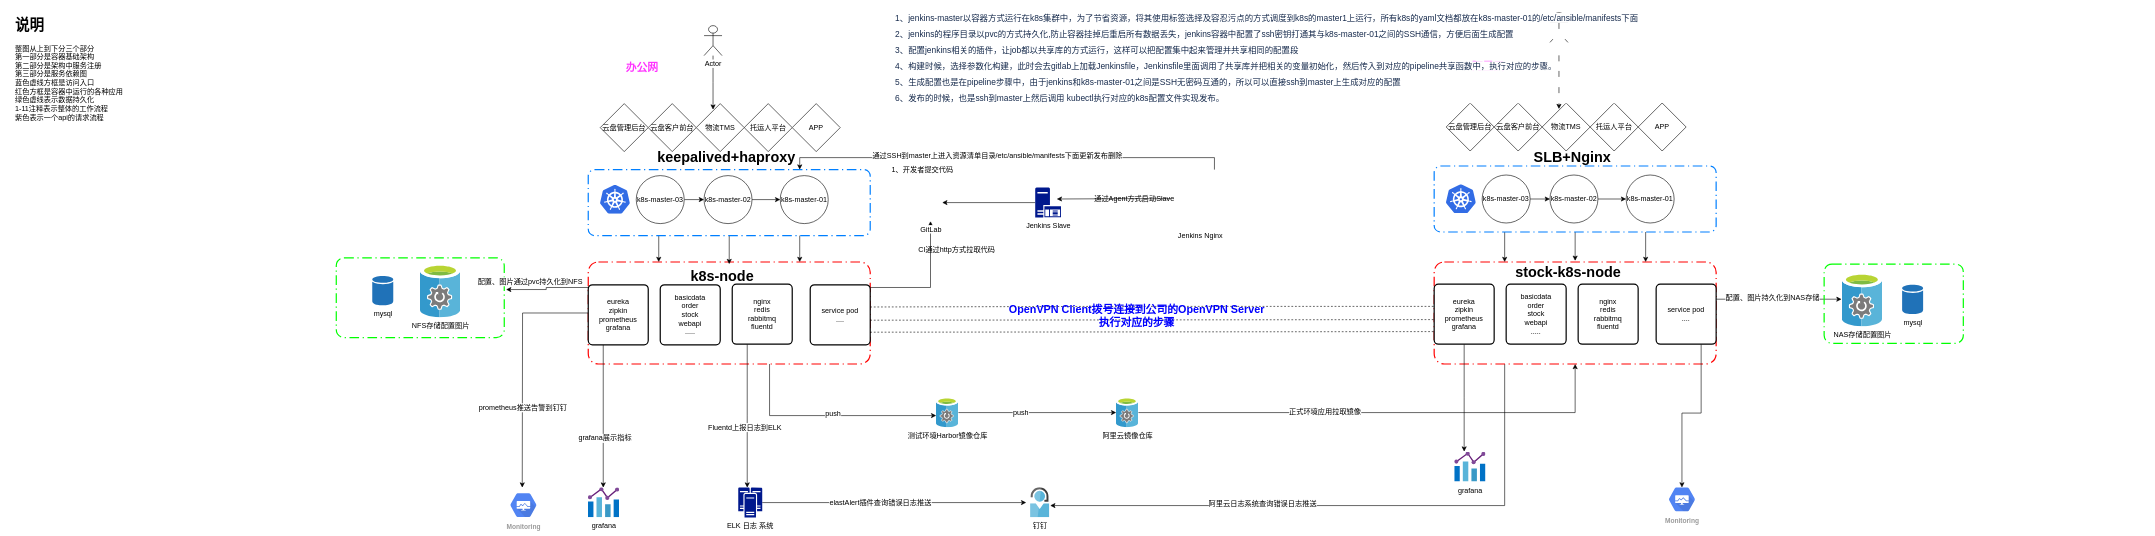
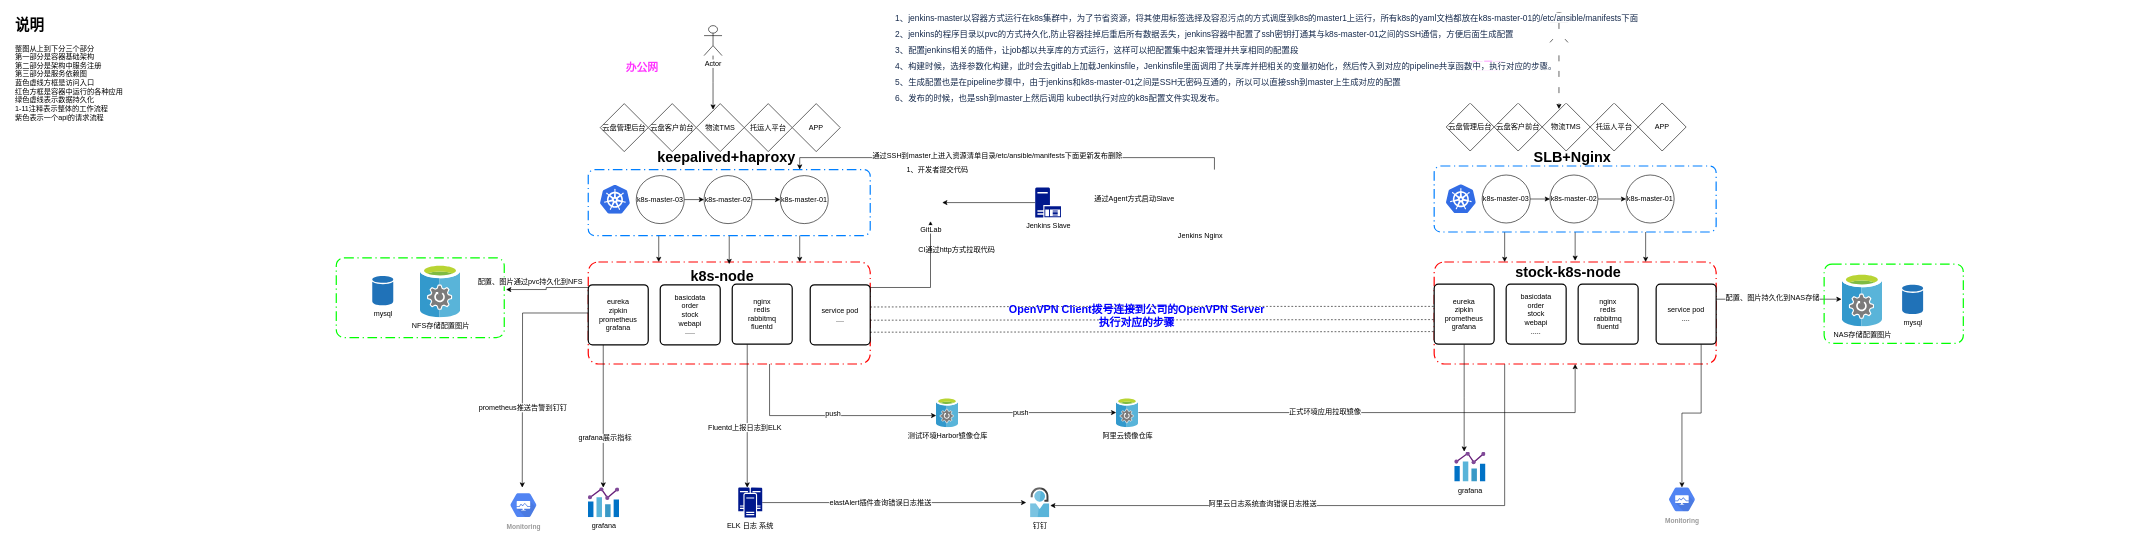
(923, 170) -> (938, 170)
(1062, 199) -> none
